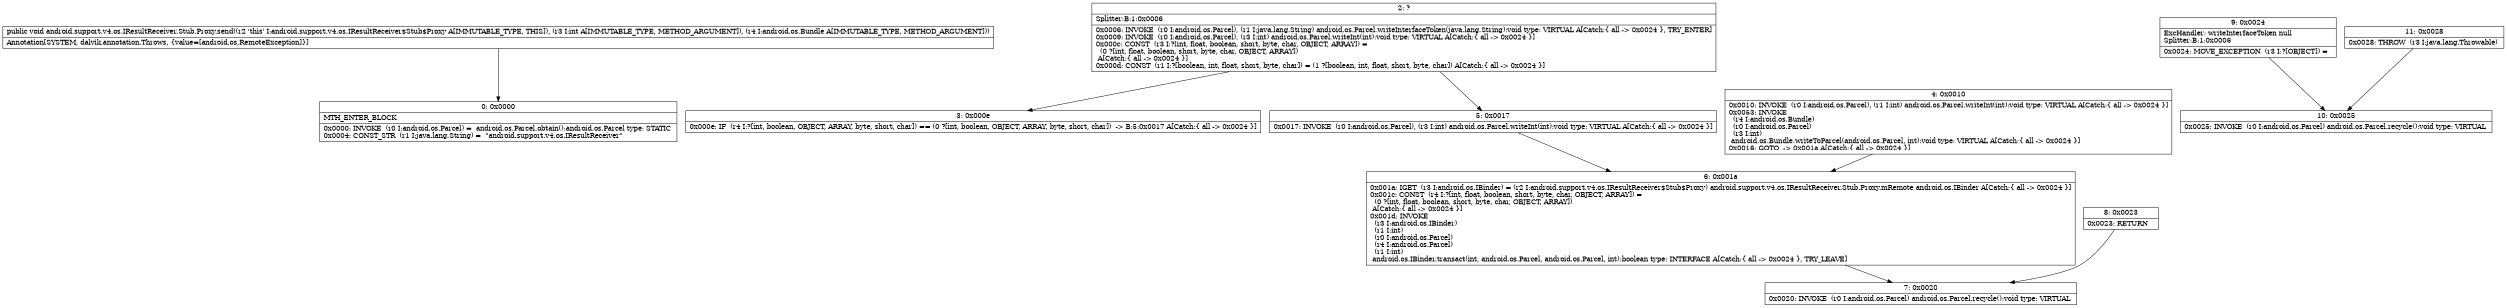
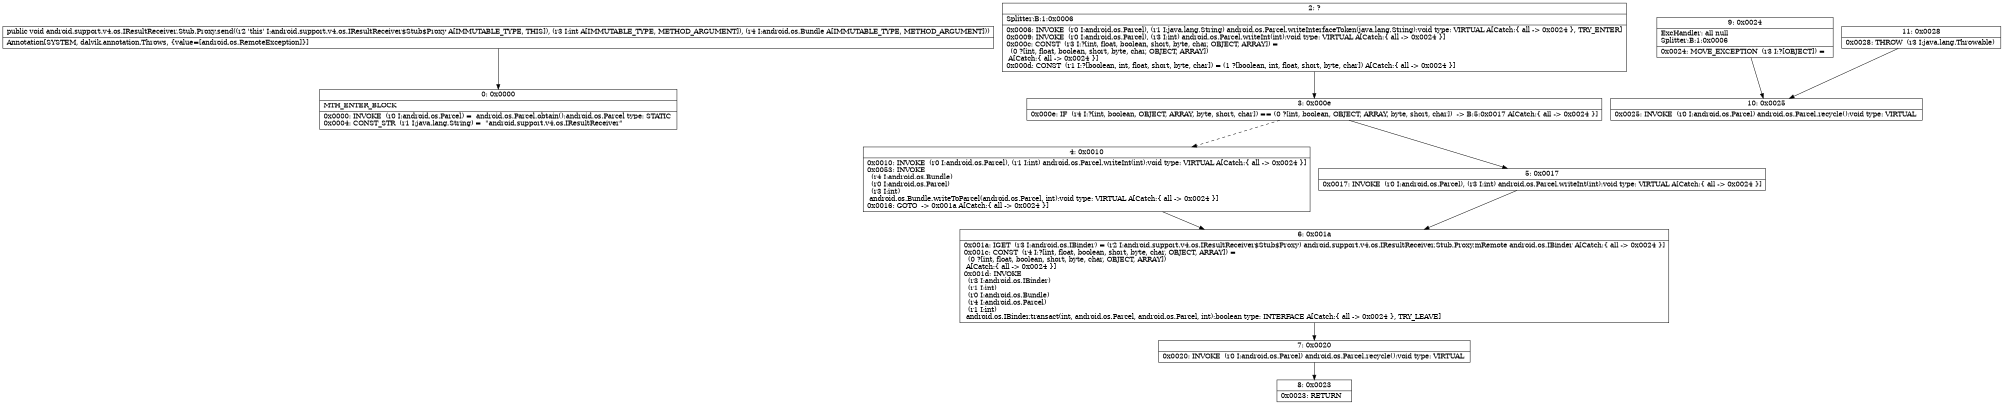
(2228, 34) -> (1695, 34)
(1459, 90) -> (1426, 144)
none -> (1238, 133)
(1412, 238) -> (1007, 296)
(2072, 269) -> (1314, 369)
